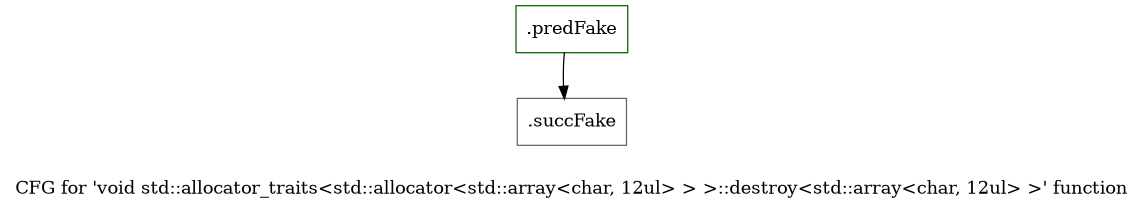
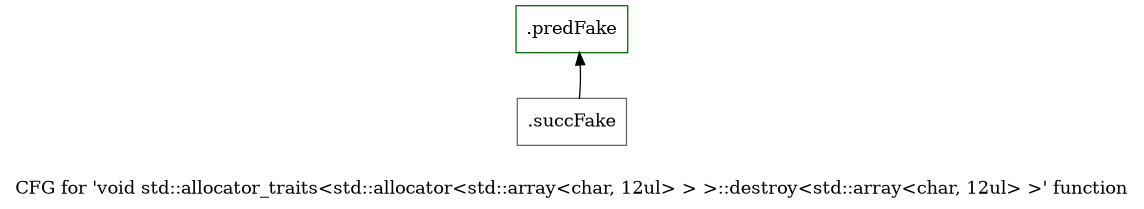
(563, 69) -> (580, 82)
